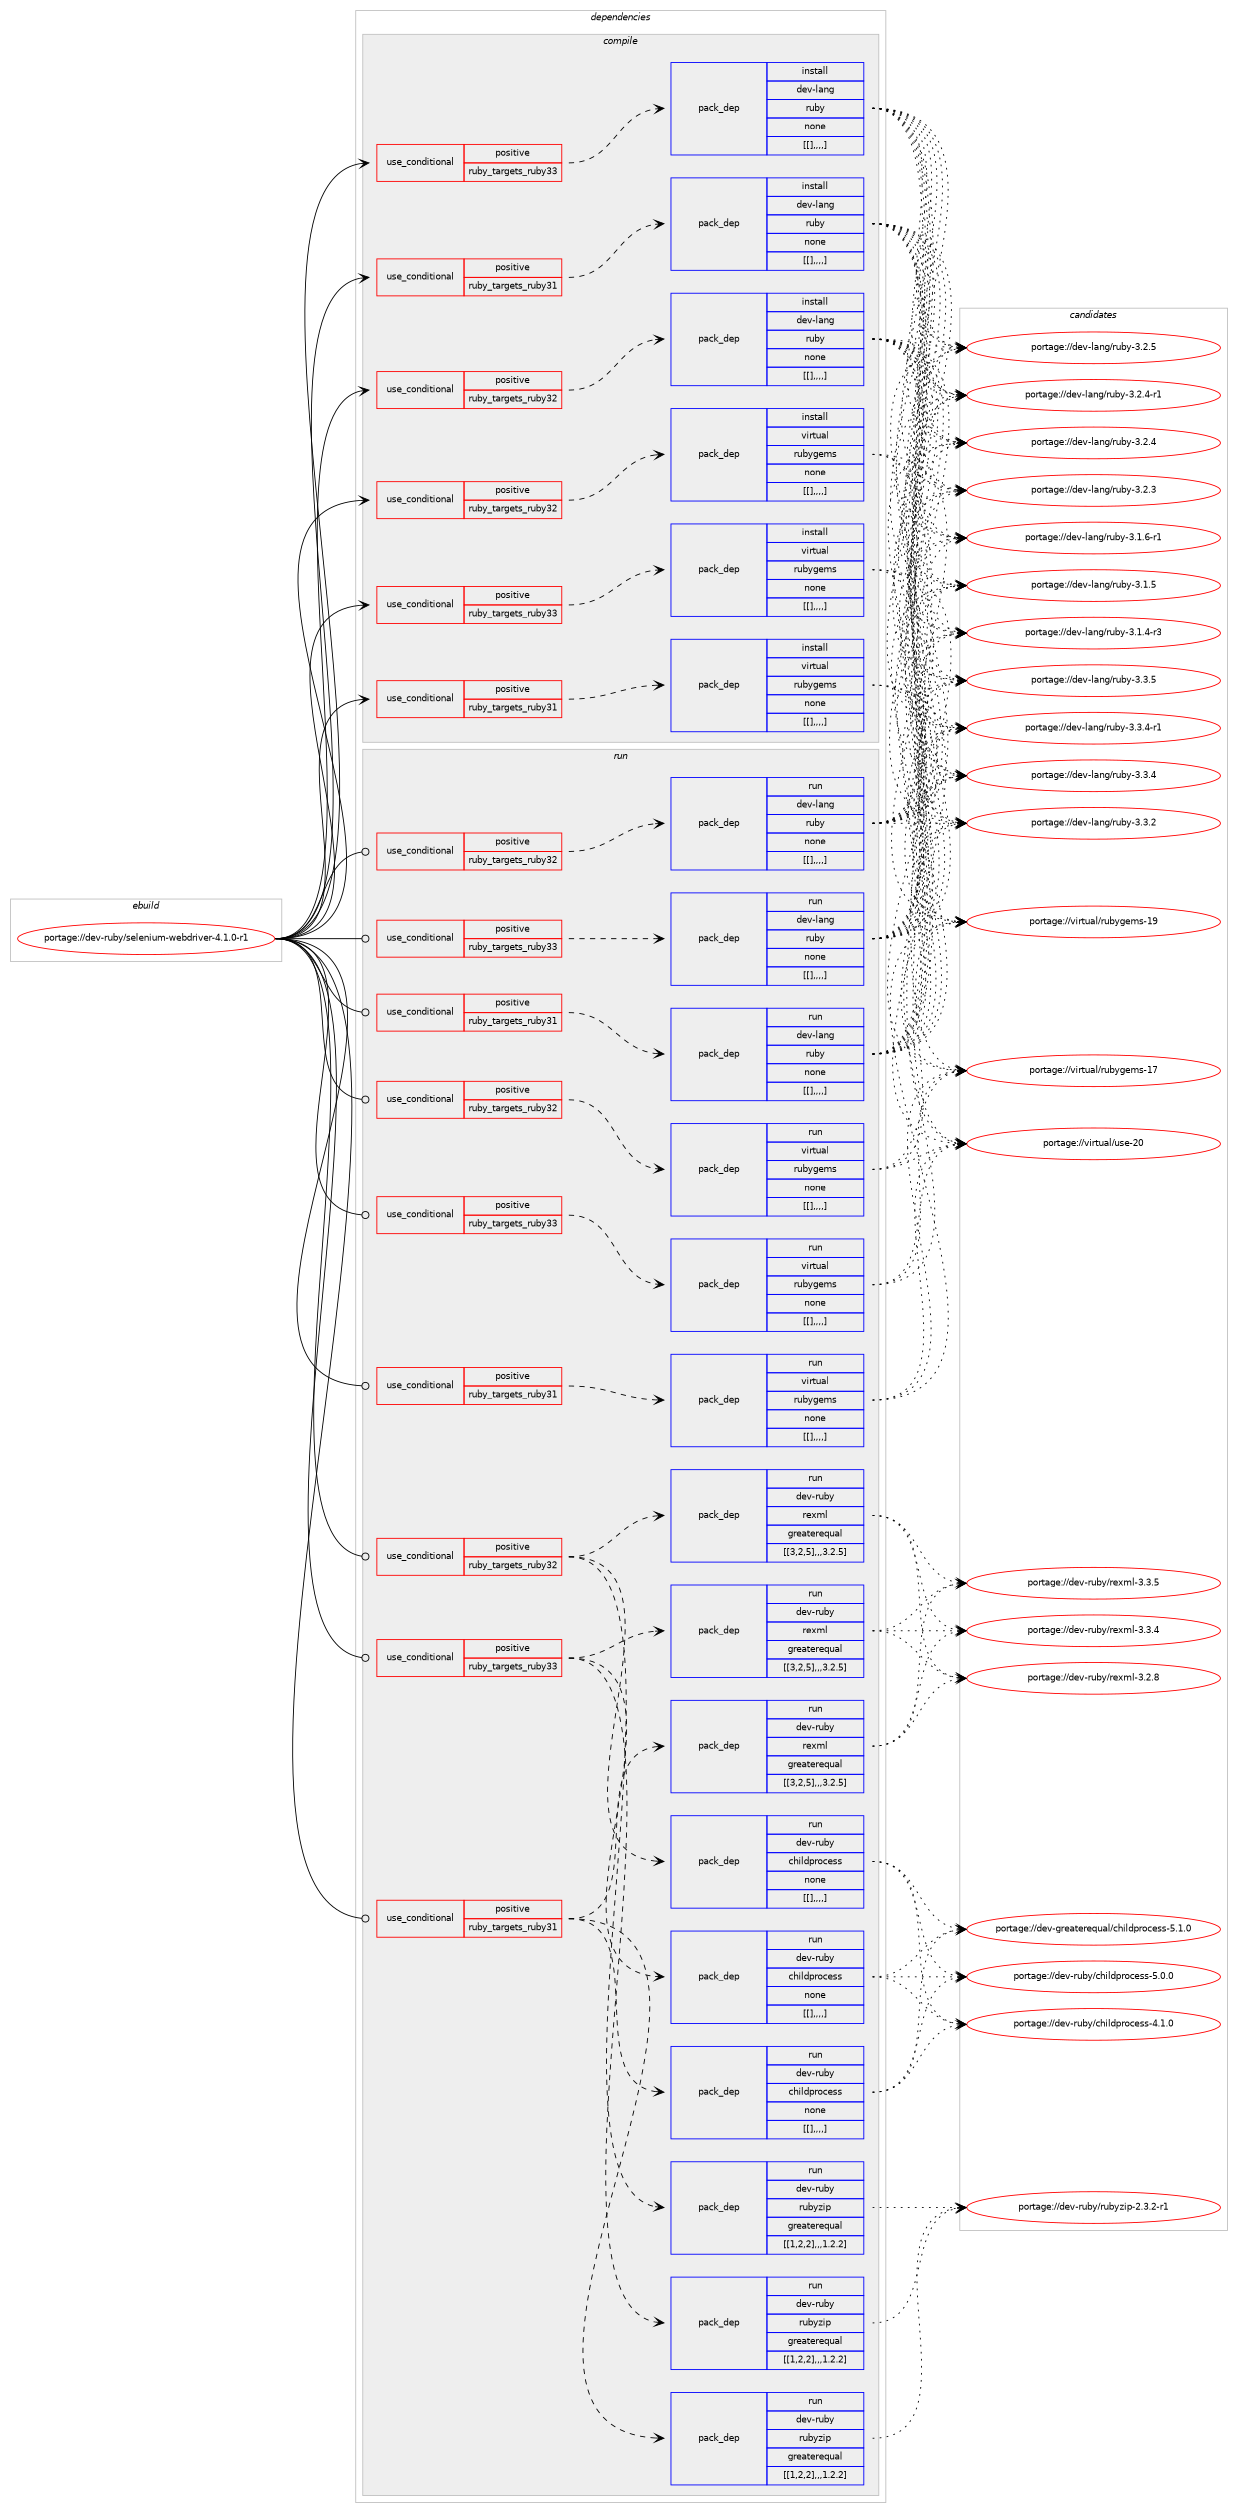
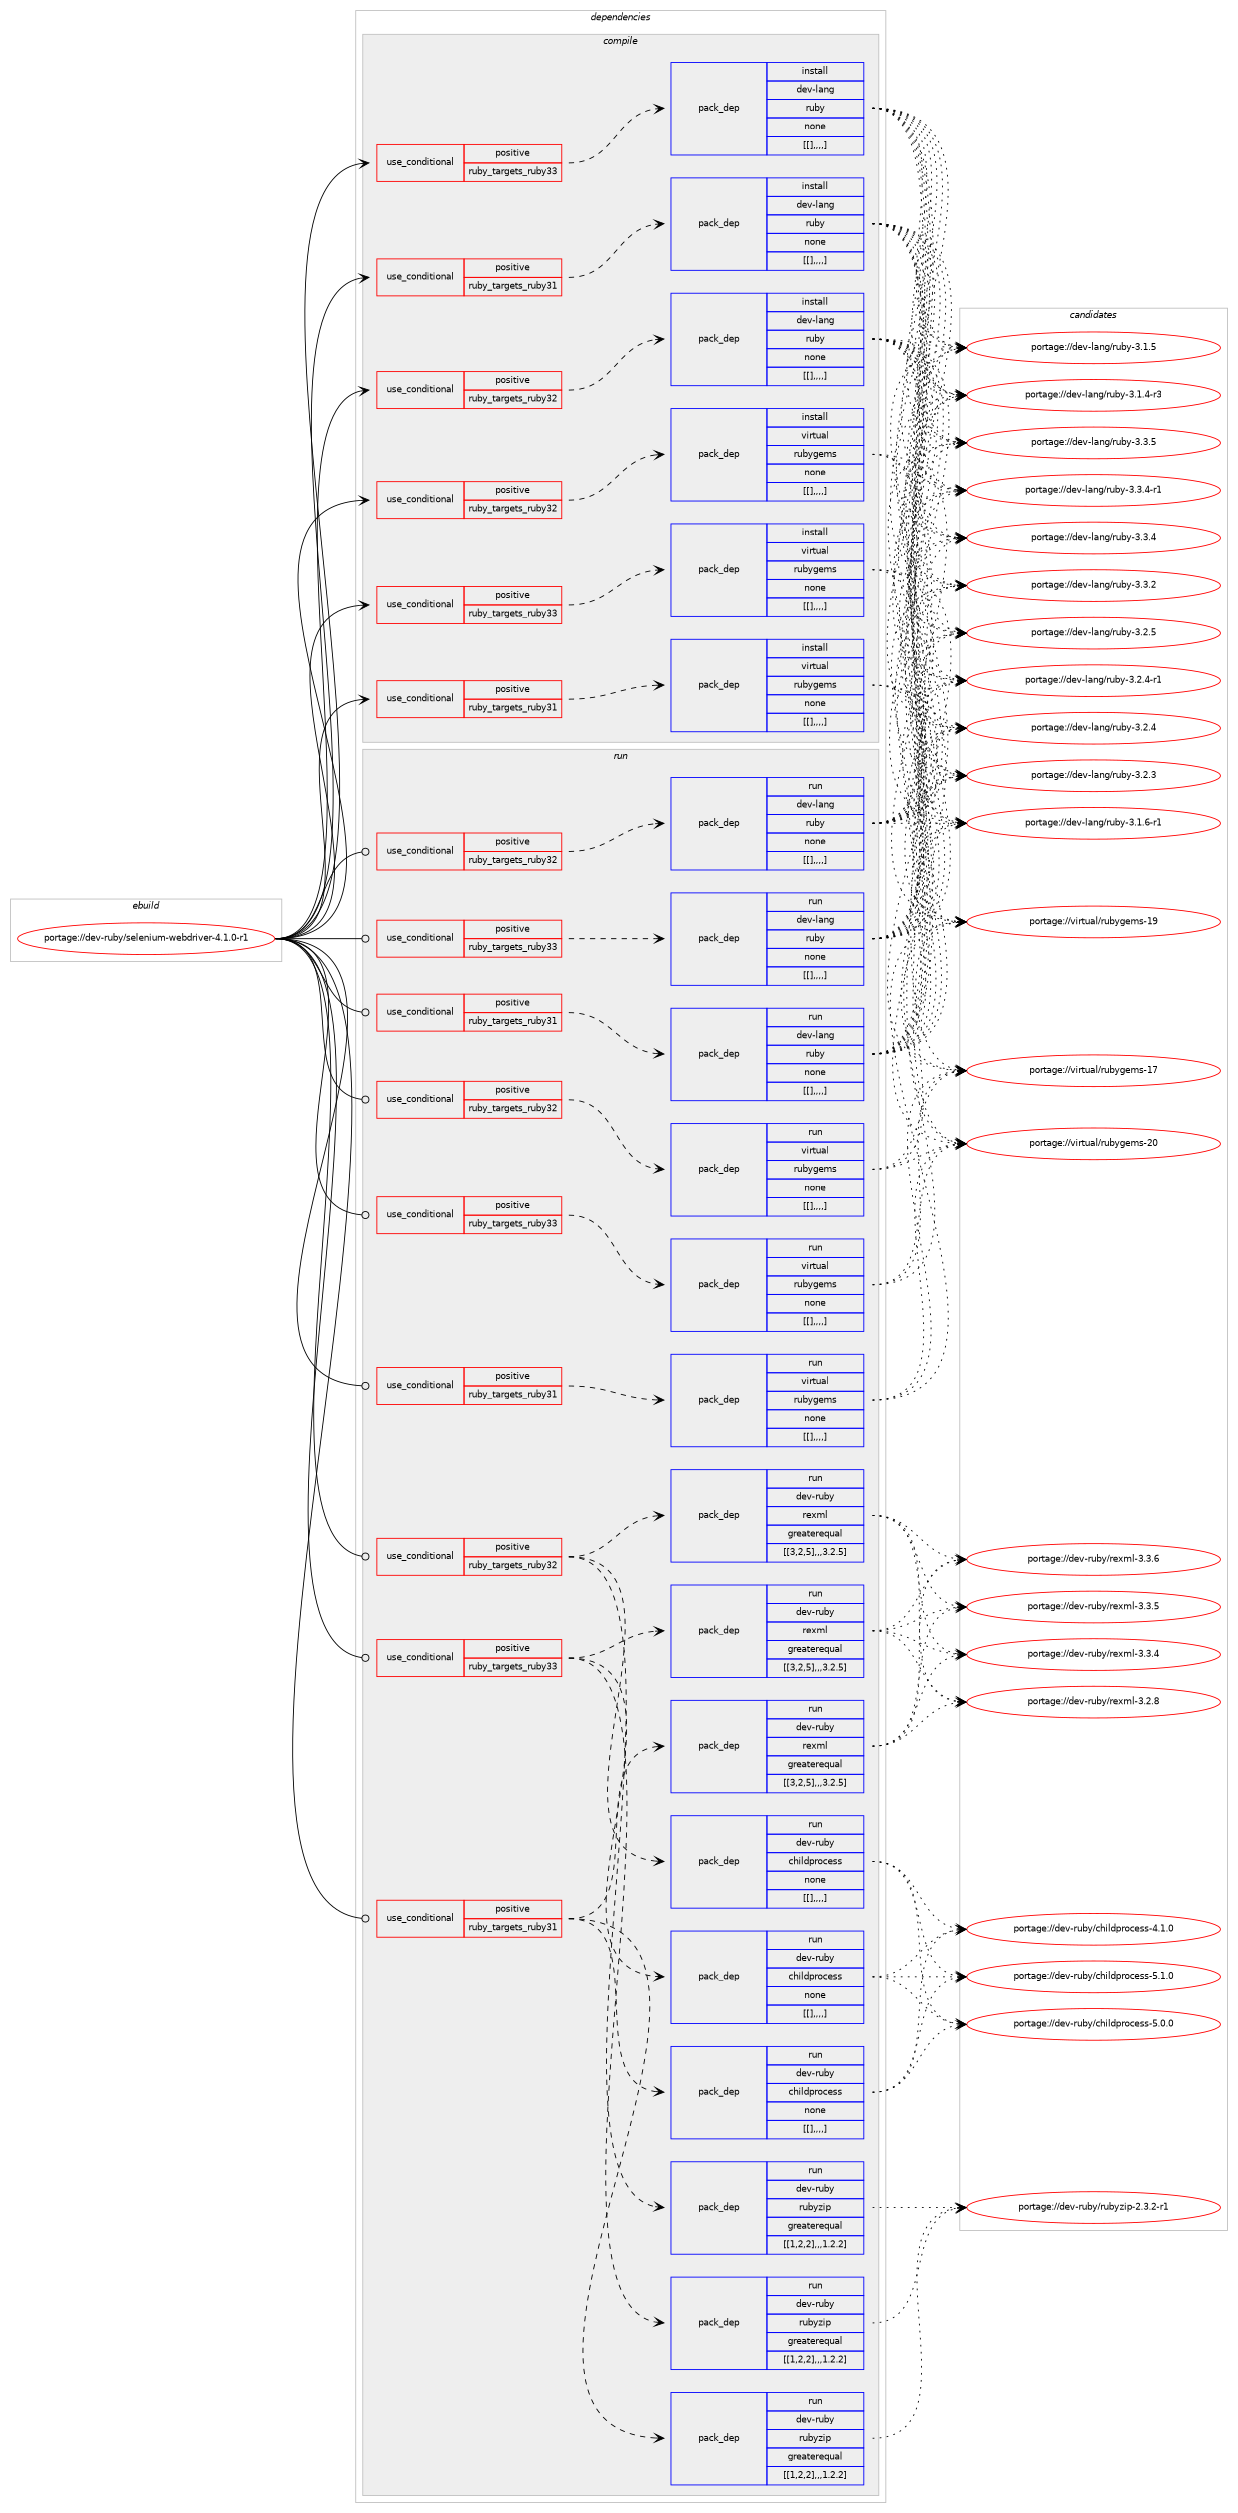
(1094, 1144) -> (1094, 1144)
none -> (1094, 1559)
(1094, 1929) -> (1094, 1977)
